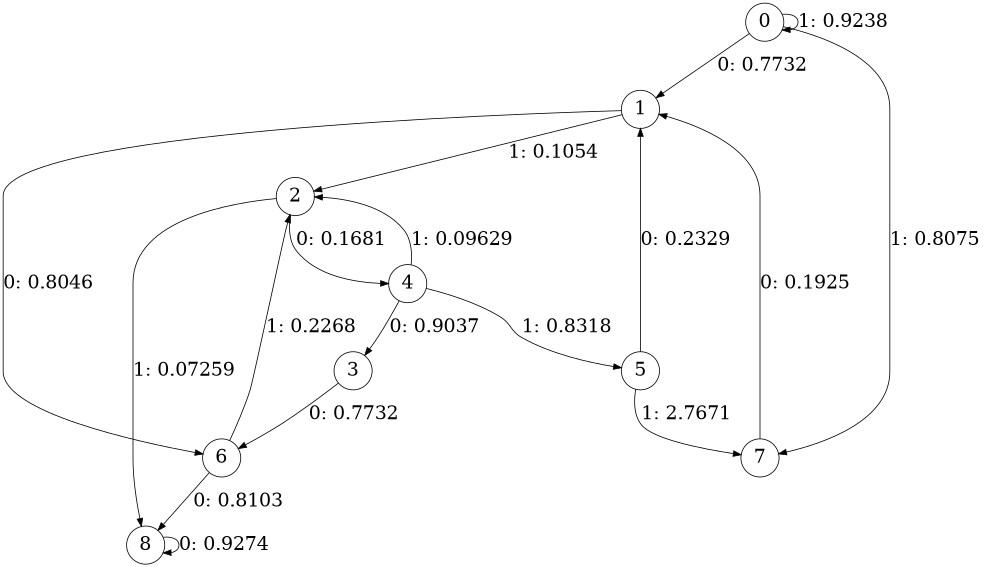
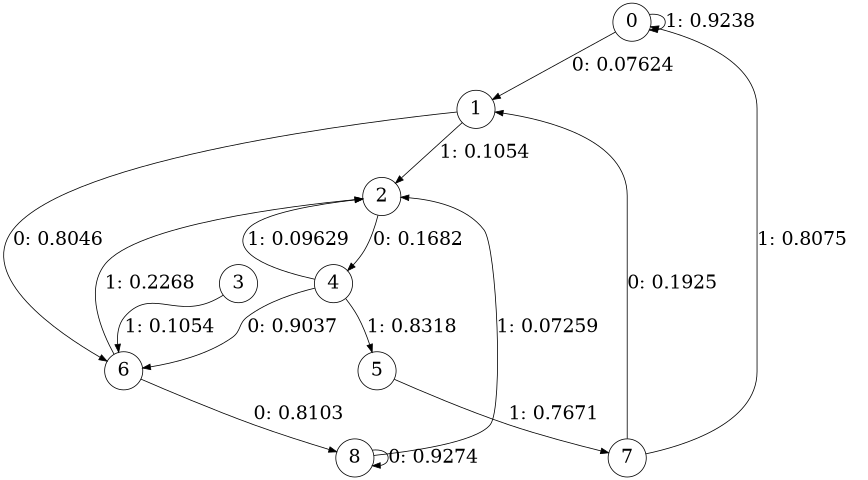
(771, 66) -> (629, 66)
(890, 238) -> (757, 246)
(350, 240) -> (427, 240)
(640, 244) -> none
(133, 311) -> (497, 346)
(385, 325) -> (237, 333)
(363, 414) -> (178, 327)
(695, 414) -> (562, 414)
